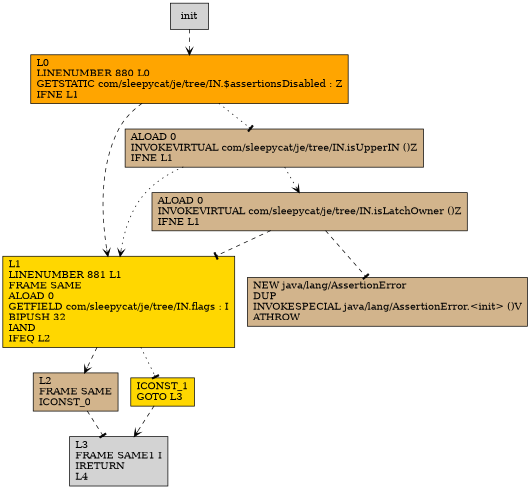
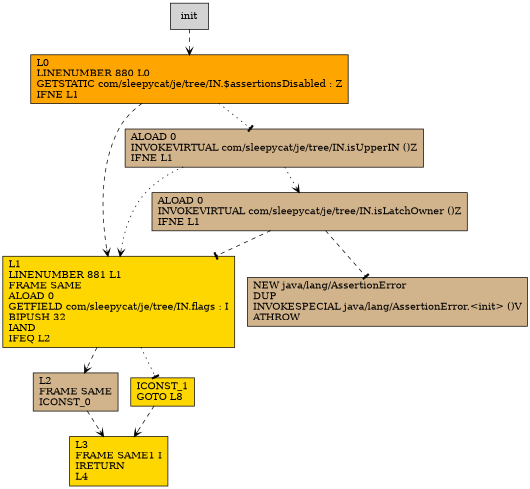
(163, 392) -> (163, 392)
(94, 422) -> (94, 422)
(119, 461) -> (119, 461)
